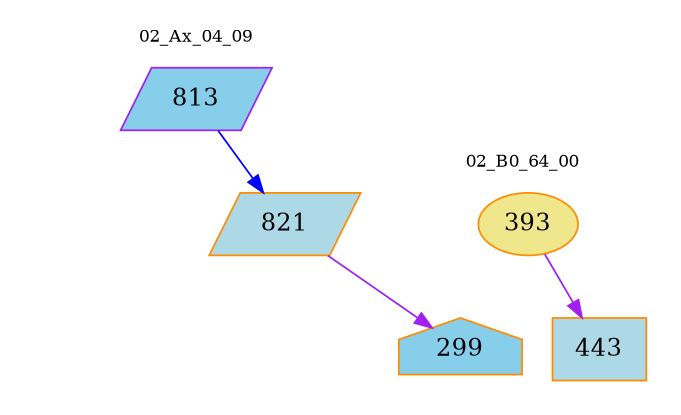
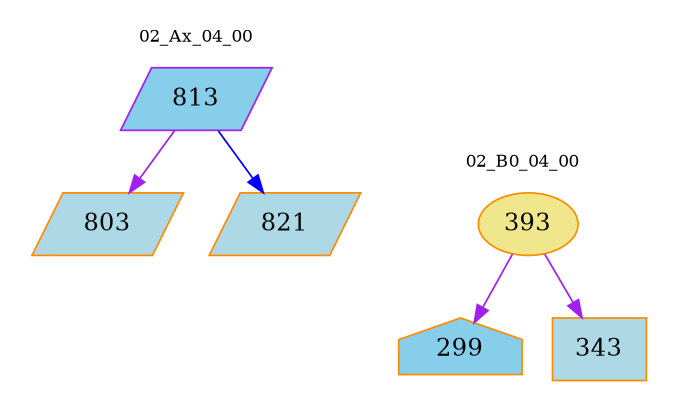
(196, 37) -> (196, 37)
(523, 162) -> (523, 162)
none -> (108, 224)
(373, 287) -> (498, 281)
(599, 349) -> (599, 349)
